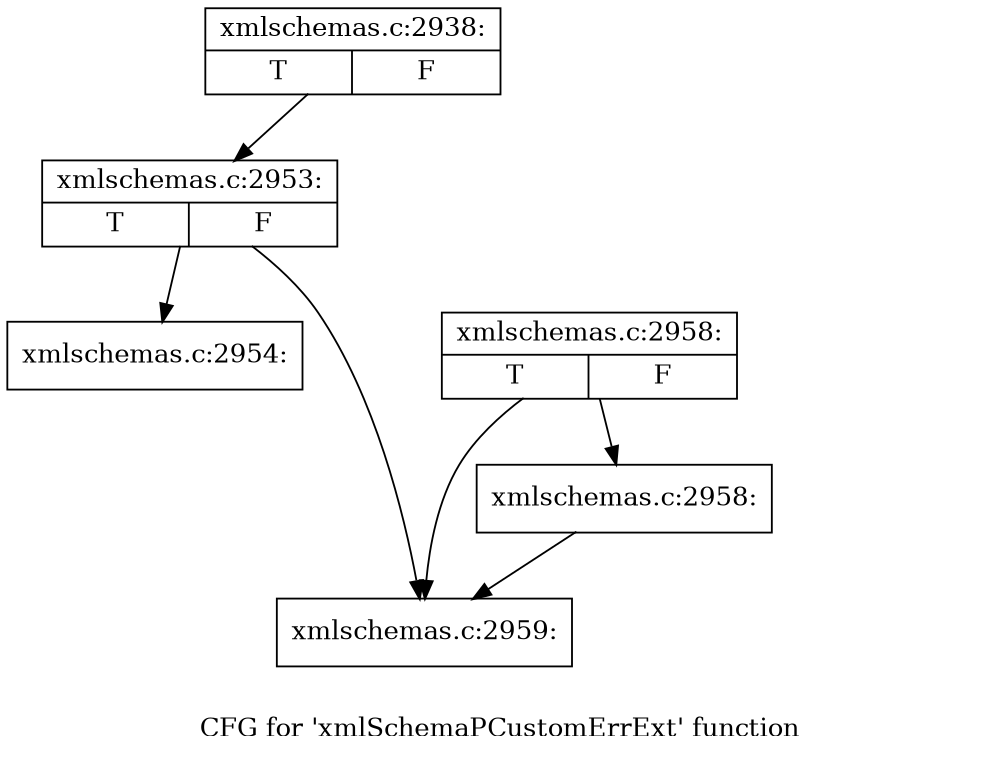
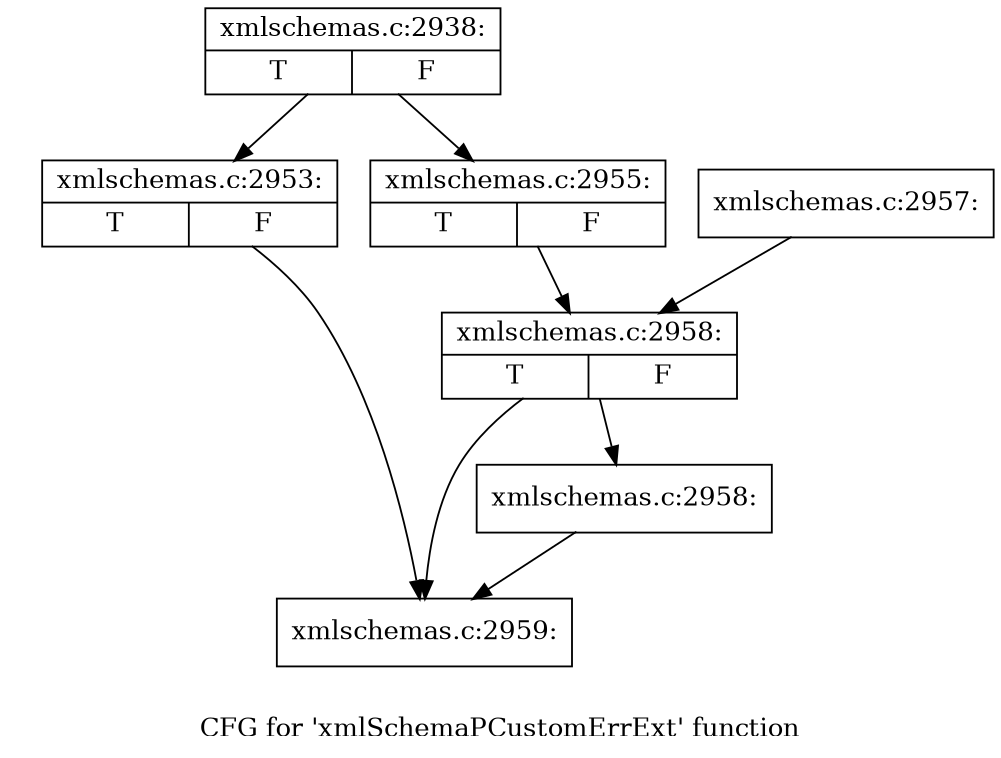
none -> (518, 204)
none -> (846, 204)
(155, 356) -> none
